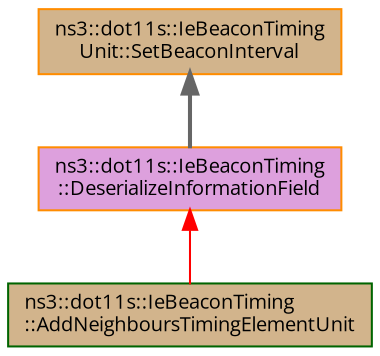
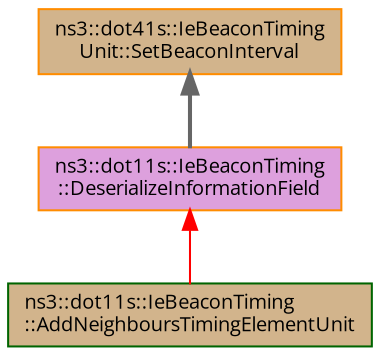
(190, 42) -> (190, 42)
